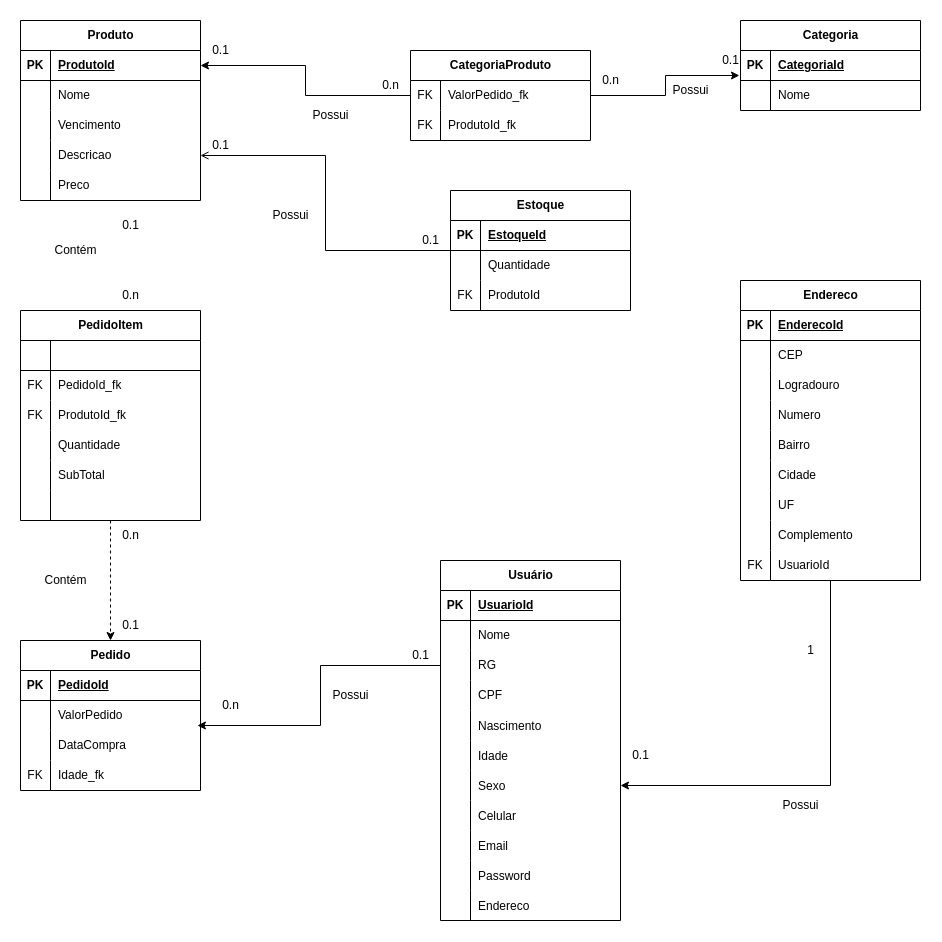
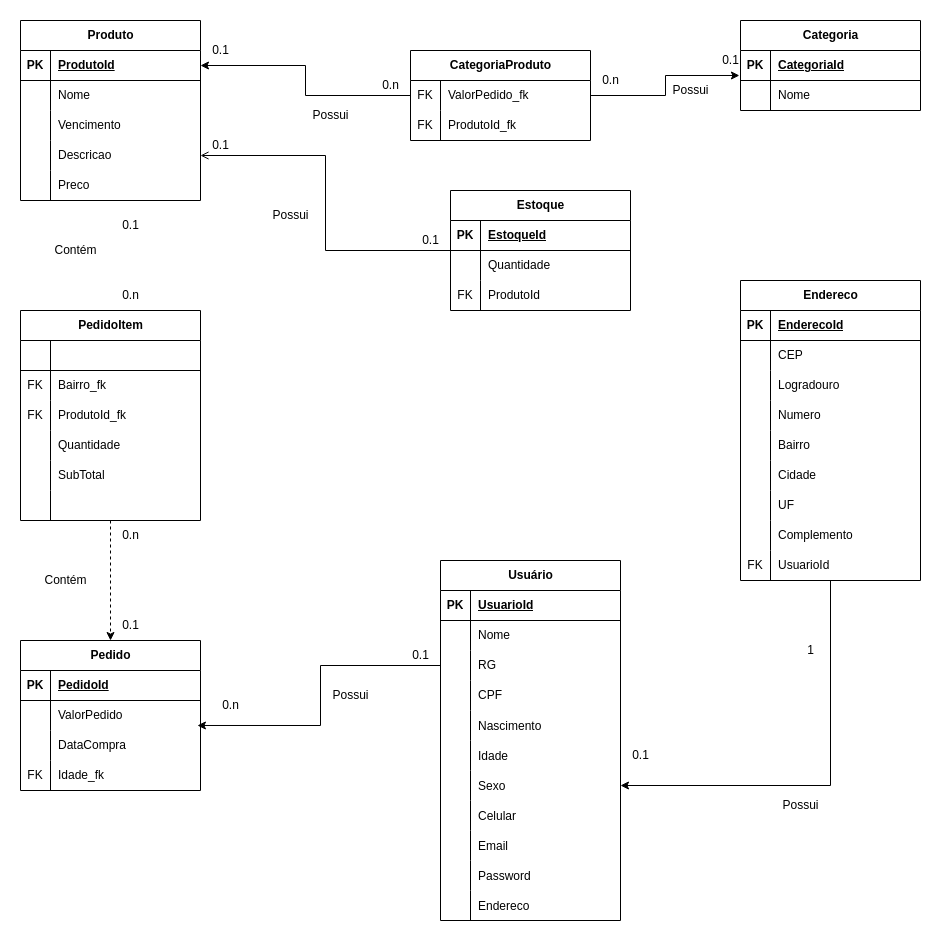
(94, 386) -> (87, 386)
